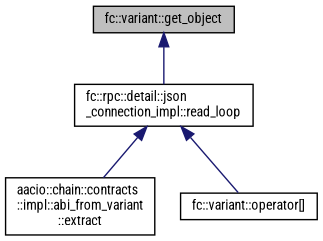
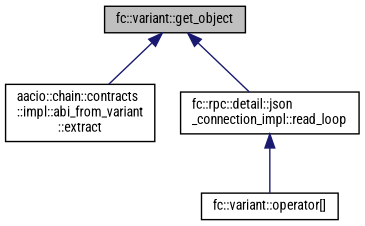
(121, 157) -> (130, 64)
